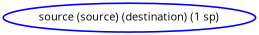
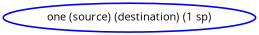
(129, 18) -> (129, 18)
